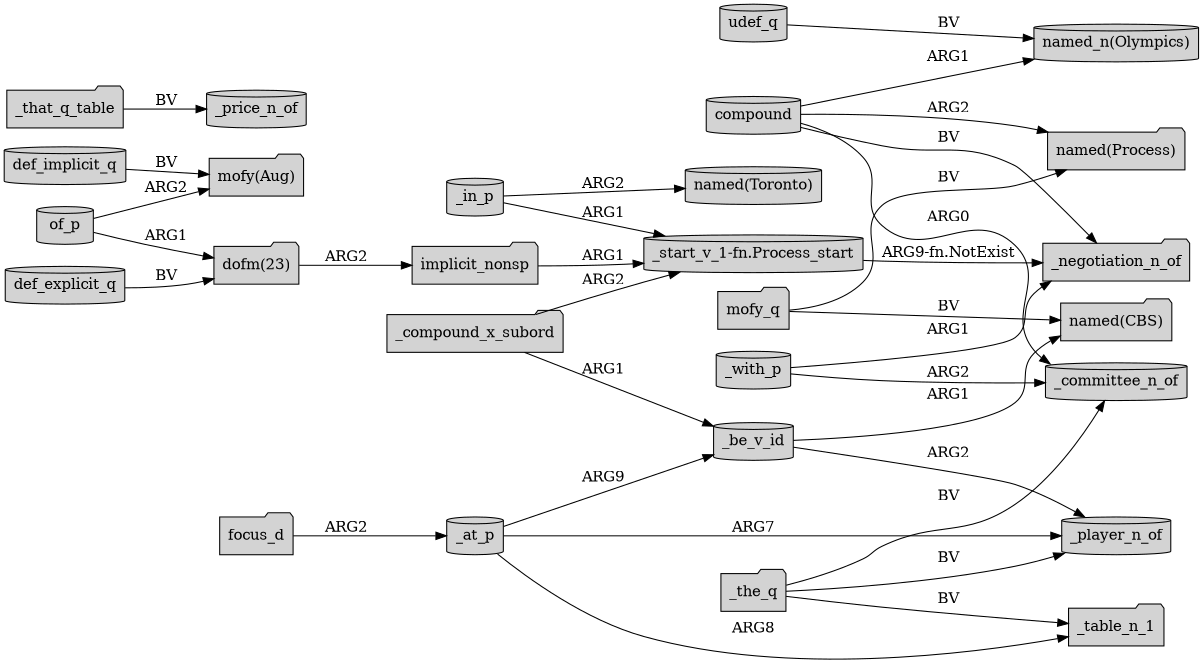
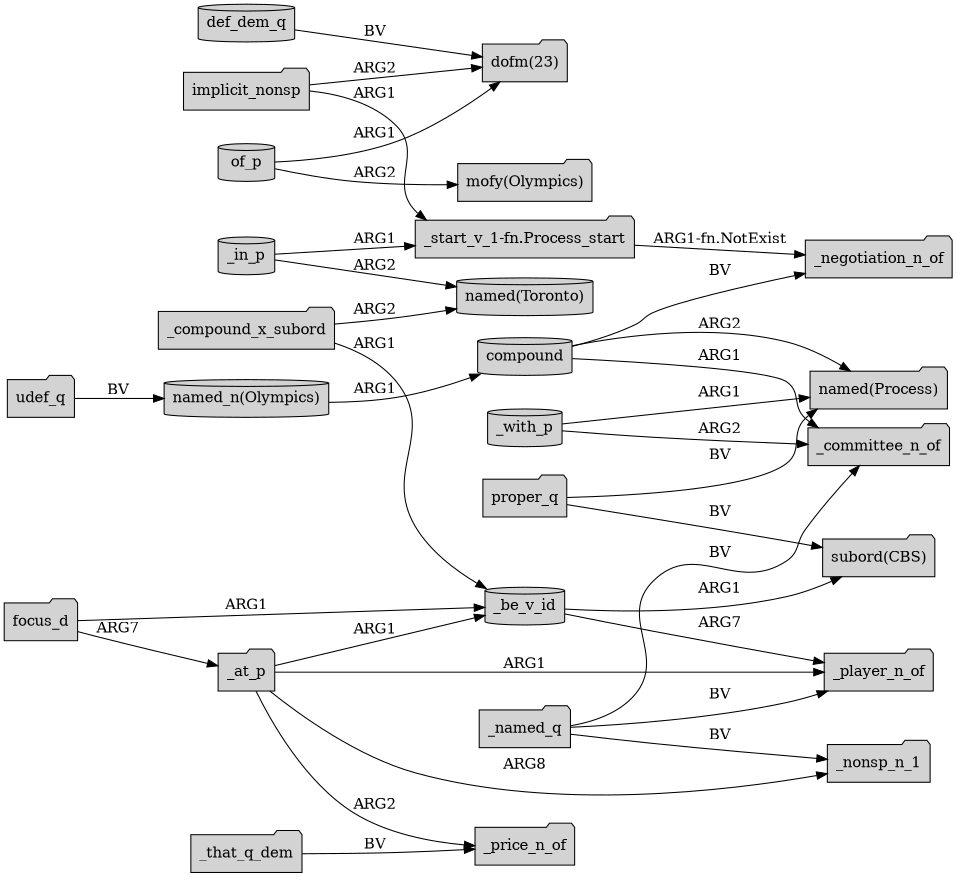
(753, 23) -> (41, 398)
(912, 84) -> (397, 397)
(65, 109) -> (246, 854)
(256, 109) -> (525, 846)
(65, 166) -> none
(256, 177) -> (525, 182)
(948, 218) -> (720, 356)
(948, 253) -> (720, 240)
(753, 254) -> (525, 239)
(350, 265) -> (390, 77)
(65, 285) -> (246, 23)
(602, 294) -> (390, 318)
(753, 310) -> (525, 498)
(1116, 322) -> (879, 558)
(934, 354) -> (681, 411)
(1116, 382) -> (879, 447)
(948, 454) -> (720, 623)
(603, 478) -> (375, 630)
(347, 528) -> (118, 629)
(753, 528) -> (525, 664)
(475, 536) -> (246, 672)
(1116, 536) -> (879, 672)
(753, 592) -> (525, 729)
none -> (276, 614)
(1116, 627) -> (879, 763)
none -> (337, 801)
